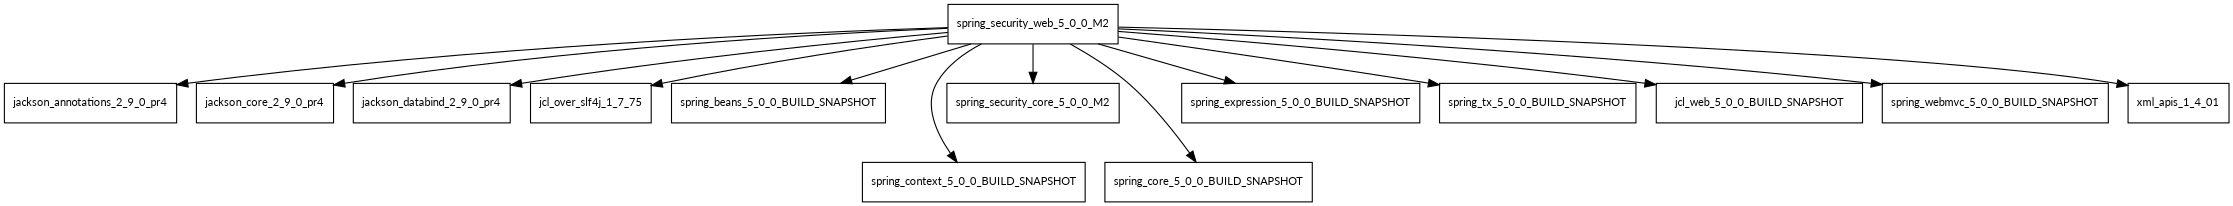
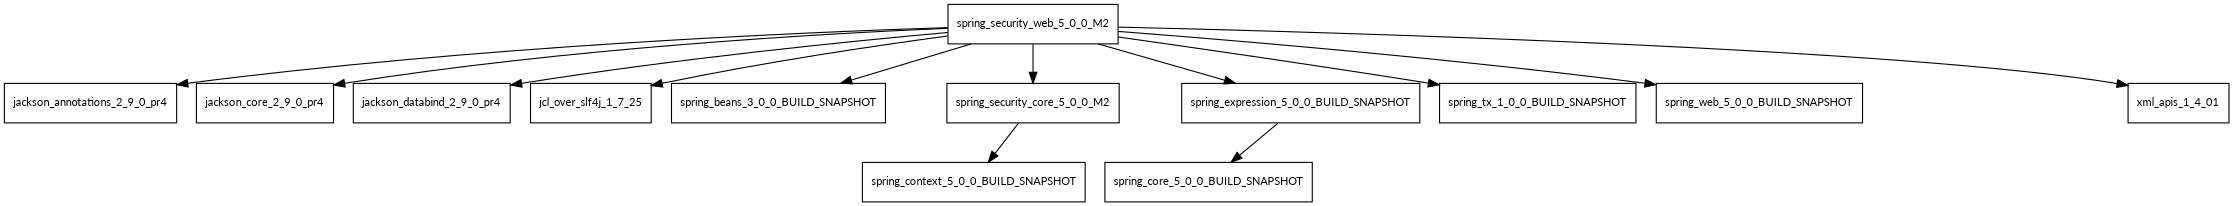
(934, 90) -> (1007, 138)
(1137, 91) -> (1259, 139)
(591, 103) -> (591, 103)
(778, 103) -> (778, 103)
(1538, 103) -> (1538, 103)
(1759, 103) -> (1759, 103)
(1995, 103) -> none
